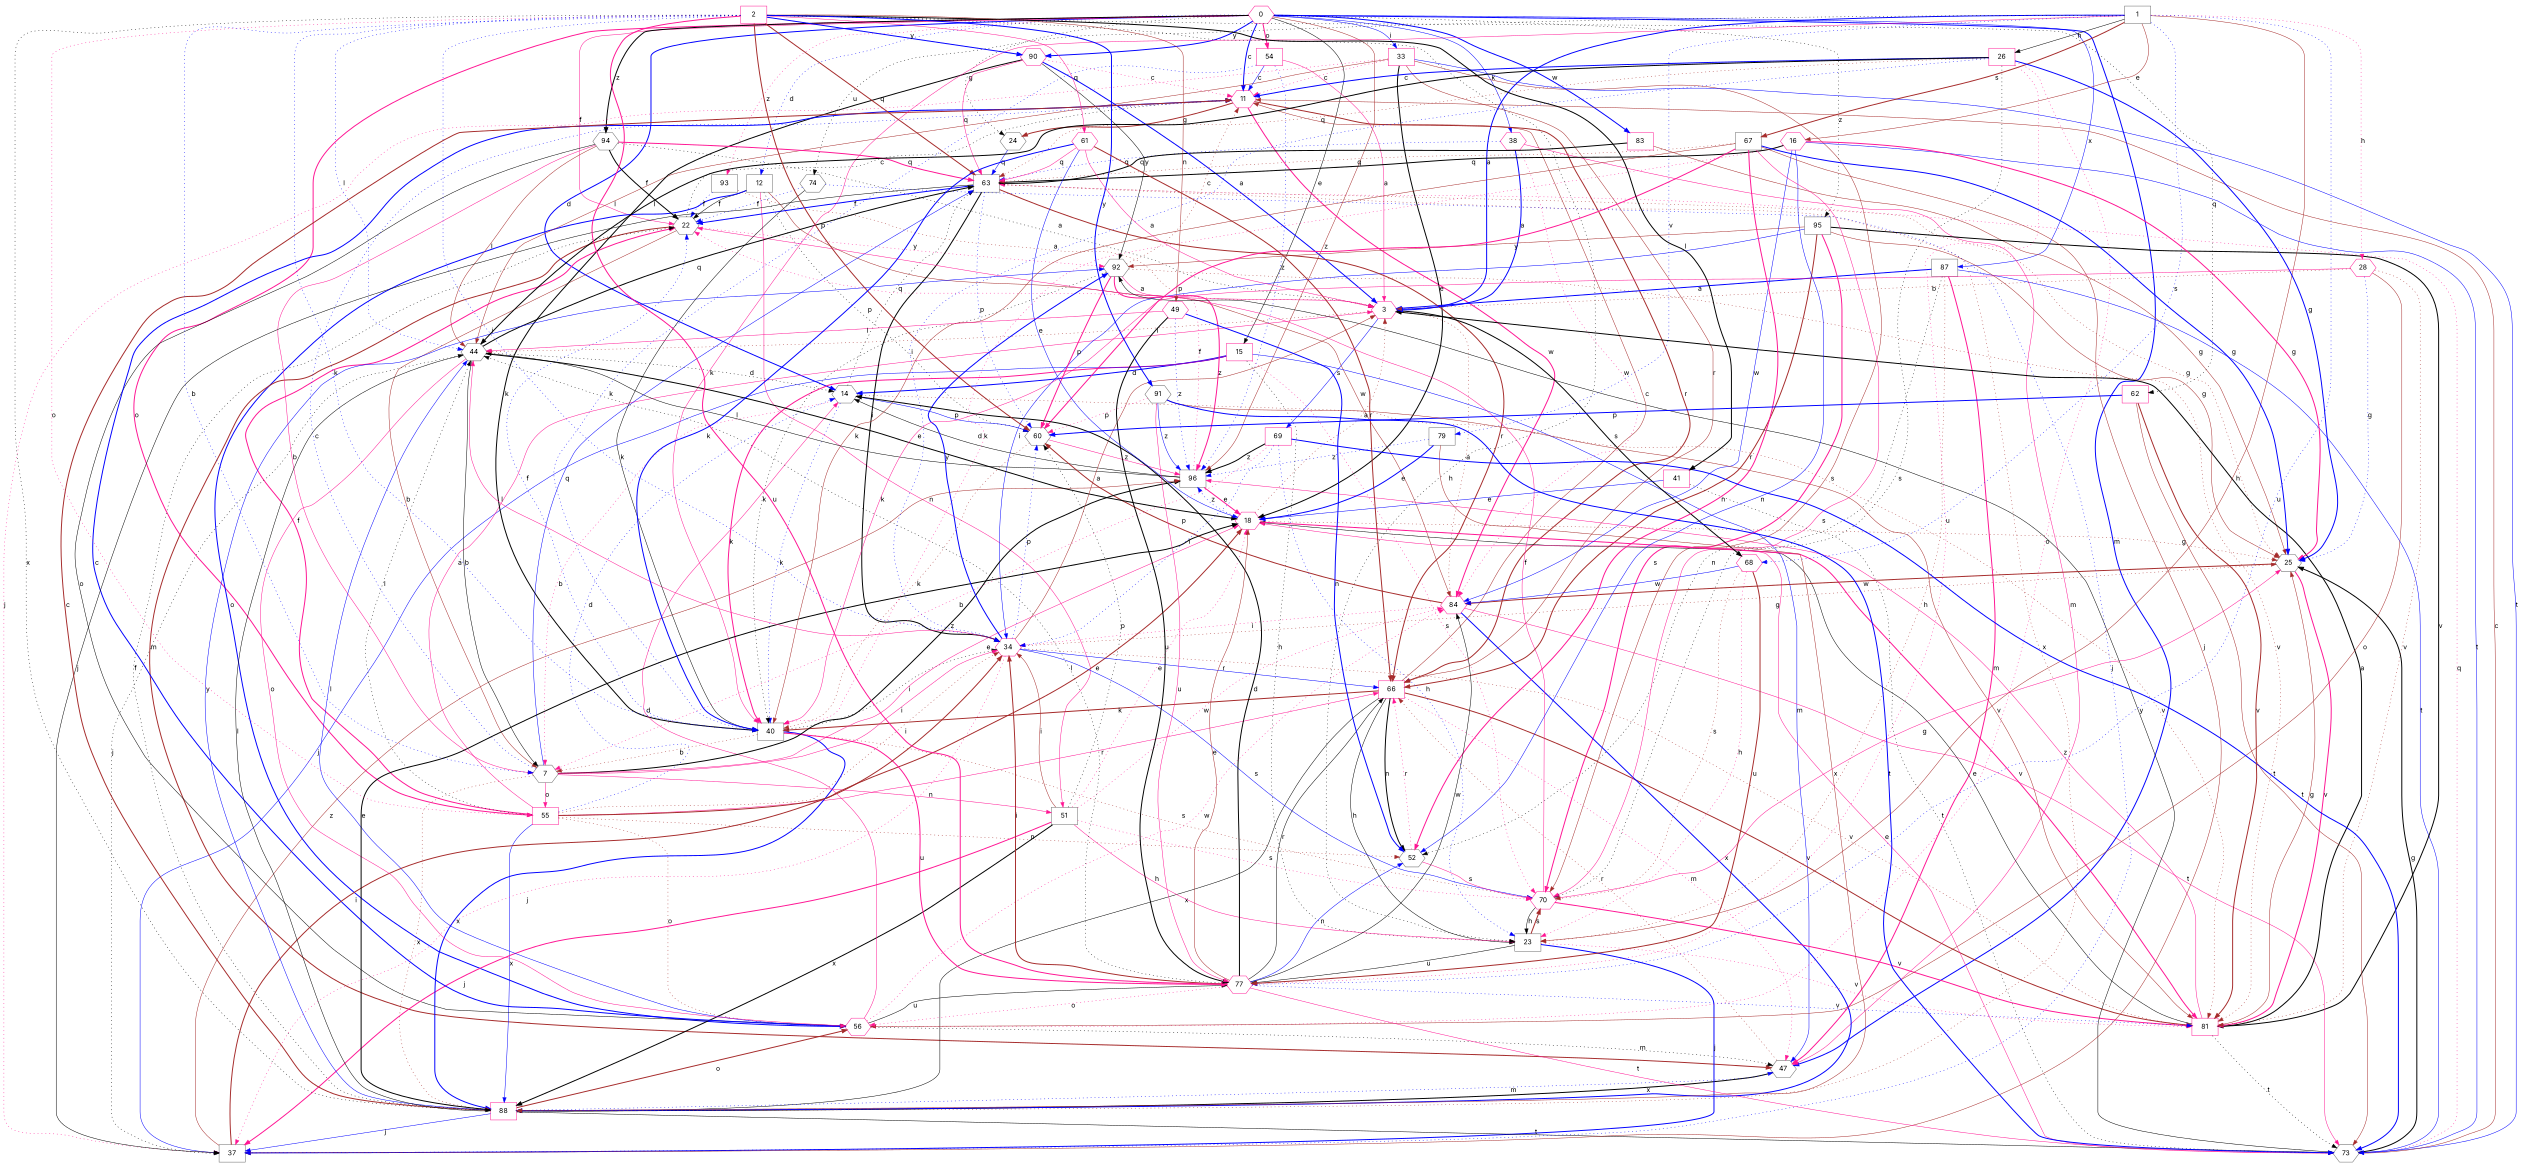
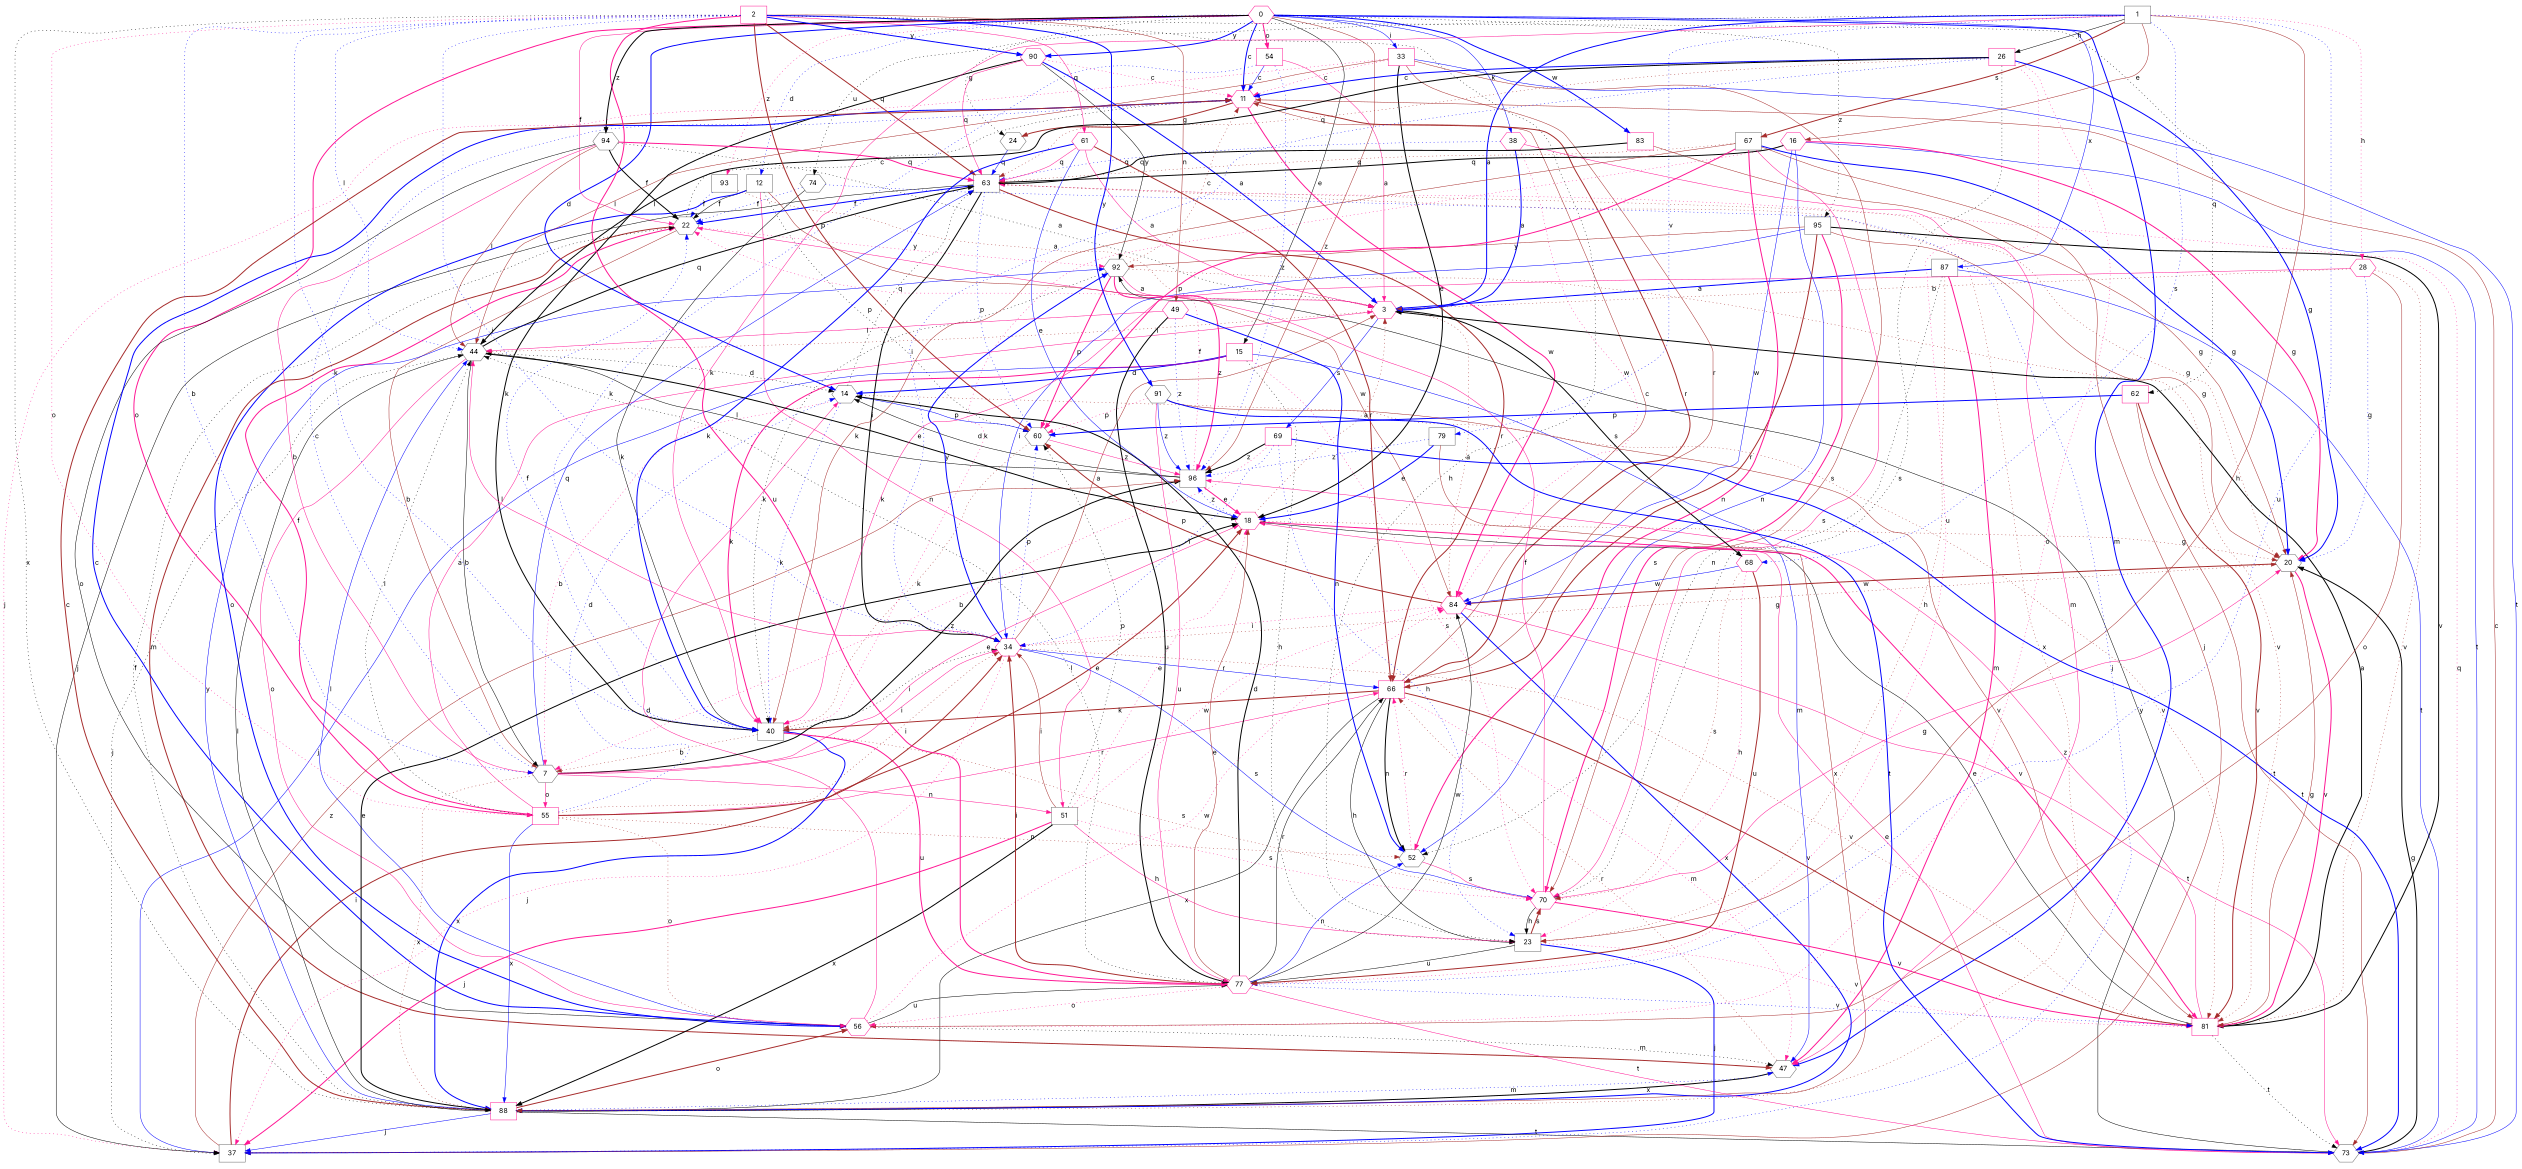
(1677, 479) -> none
(2288, 563) -> (2288, 563)
